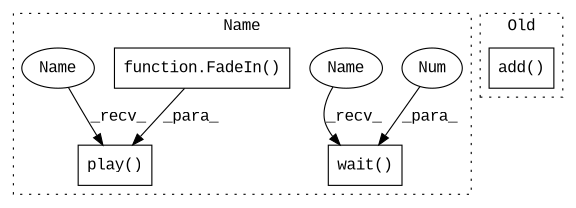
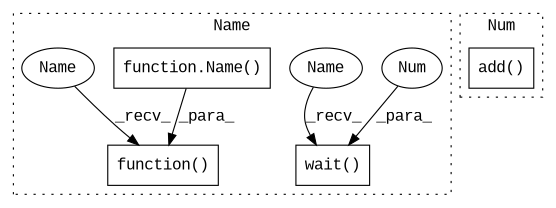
(521, 26) -> (501, 26)
(202, 68) -> (192, 68)
(115, 165) -> (163, 165)
